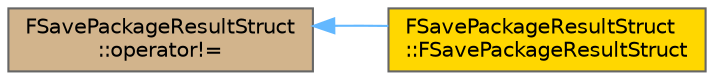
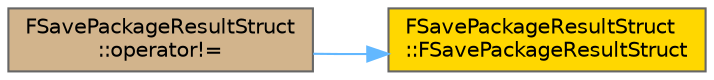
(362, 26) -> (340, 54)
